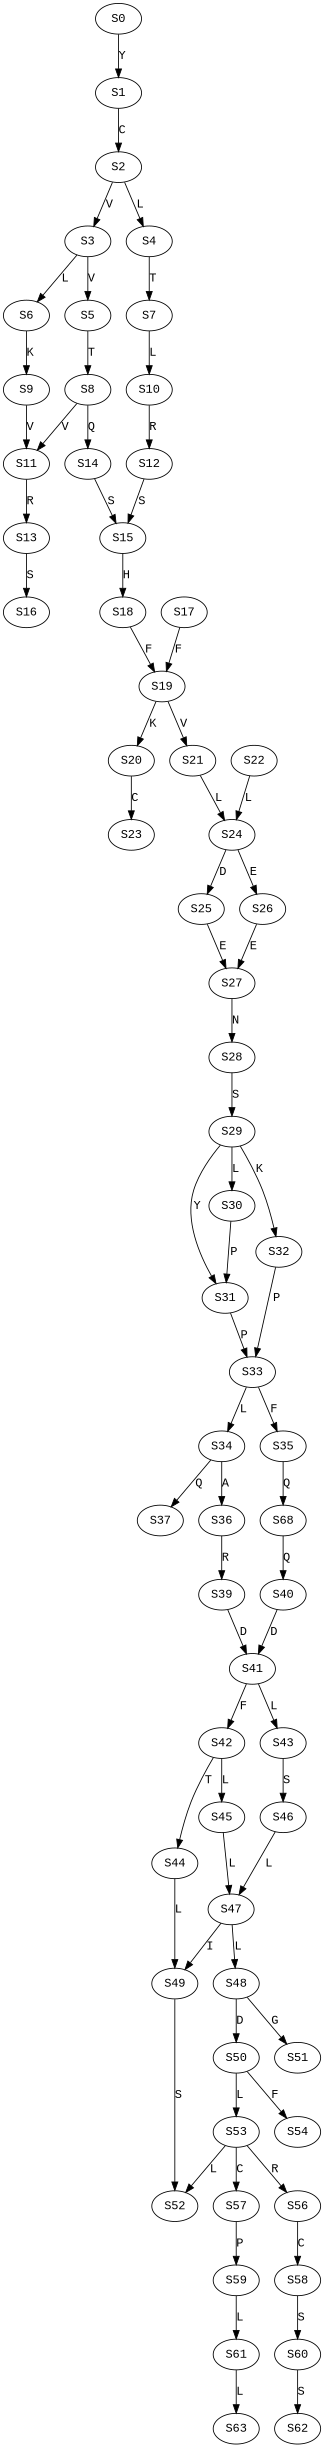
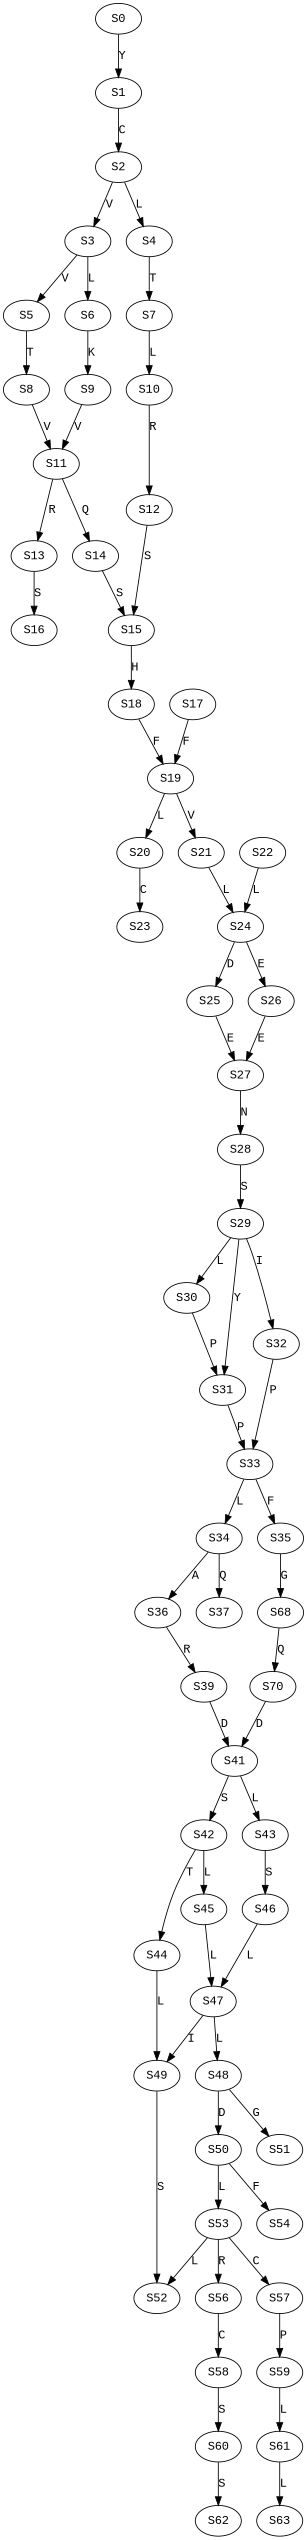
(88, 423) -> (74, 506)
(153, 724) -> (161, 816)
(260, 1169) -> (260, 1261)
(287, 1483) -> (284, 1576)
(283, 1595) -> (273, 1687)
(243, 1706) -> (225, 1798)
